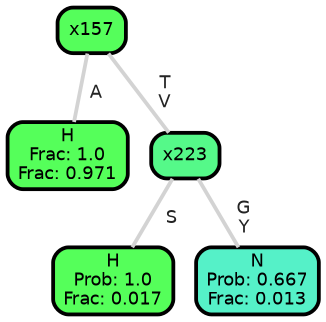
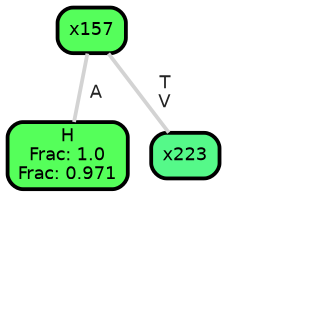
(113, 281) -> none
(257, 281) -> none
